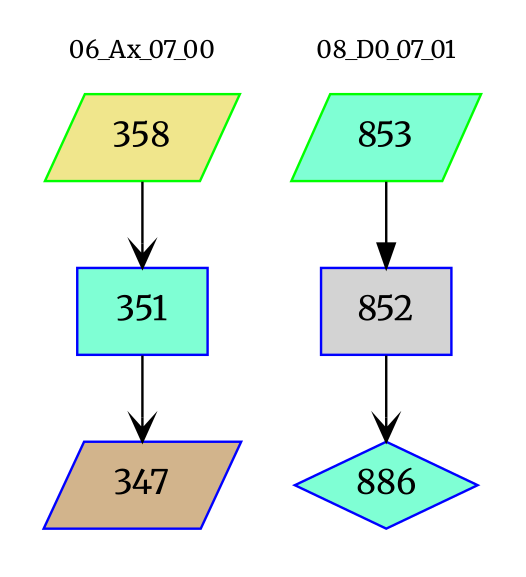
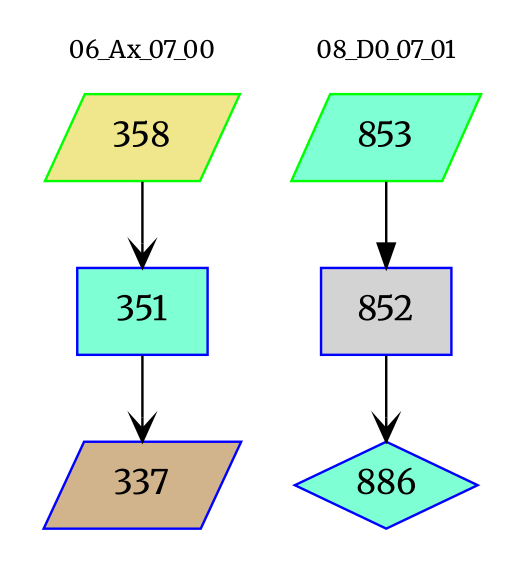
(142, 485) -> (142, 485)
